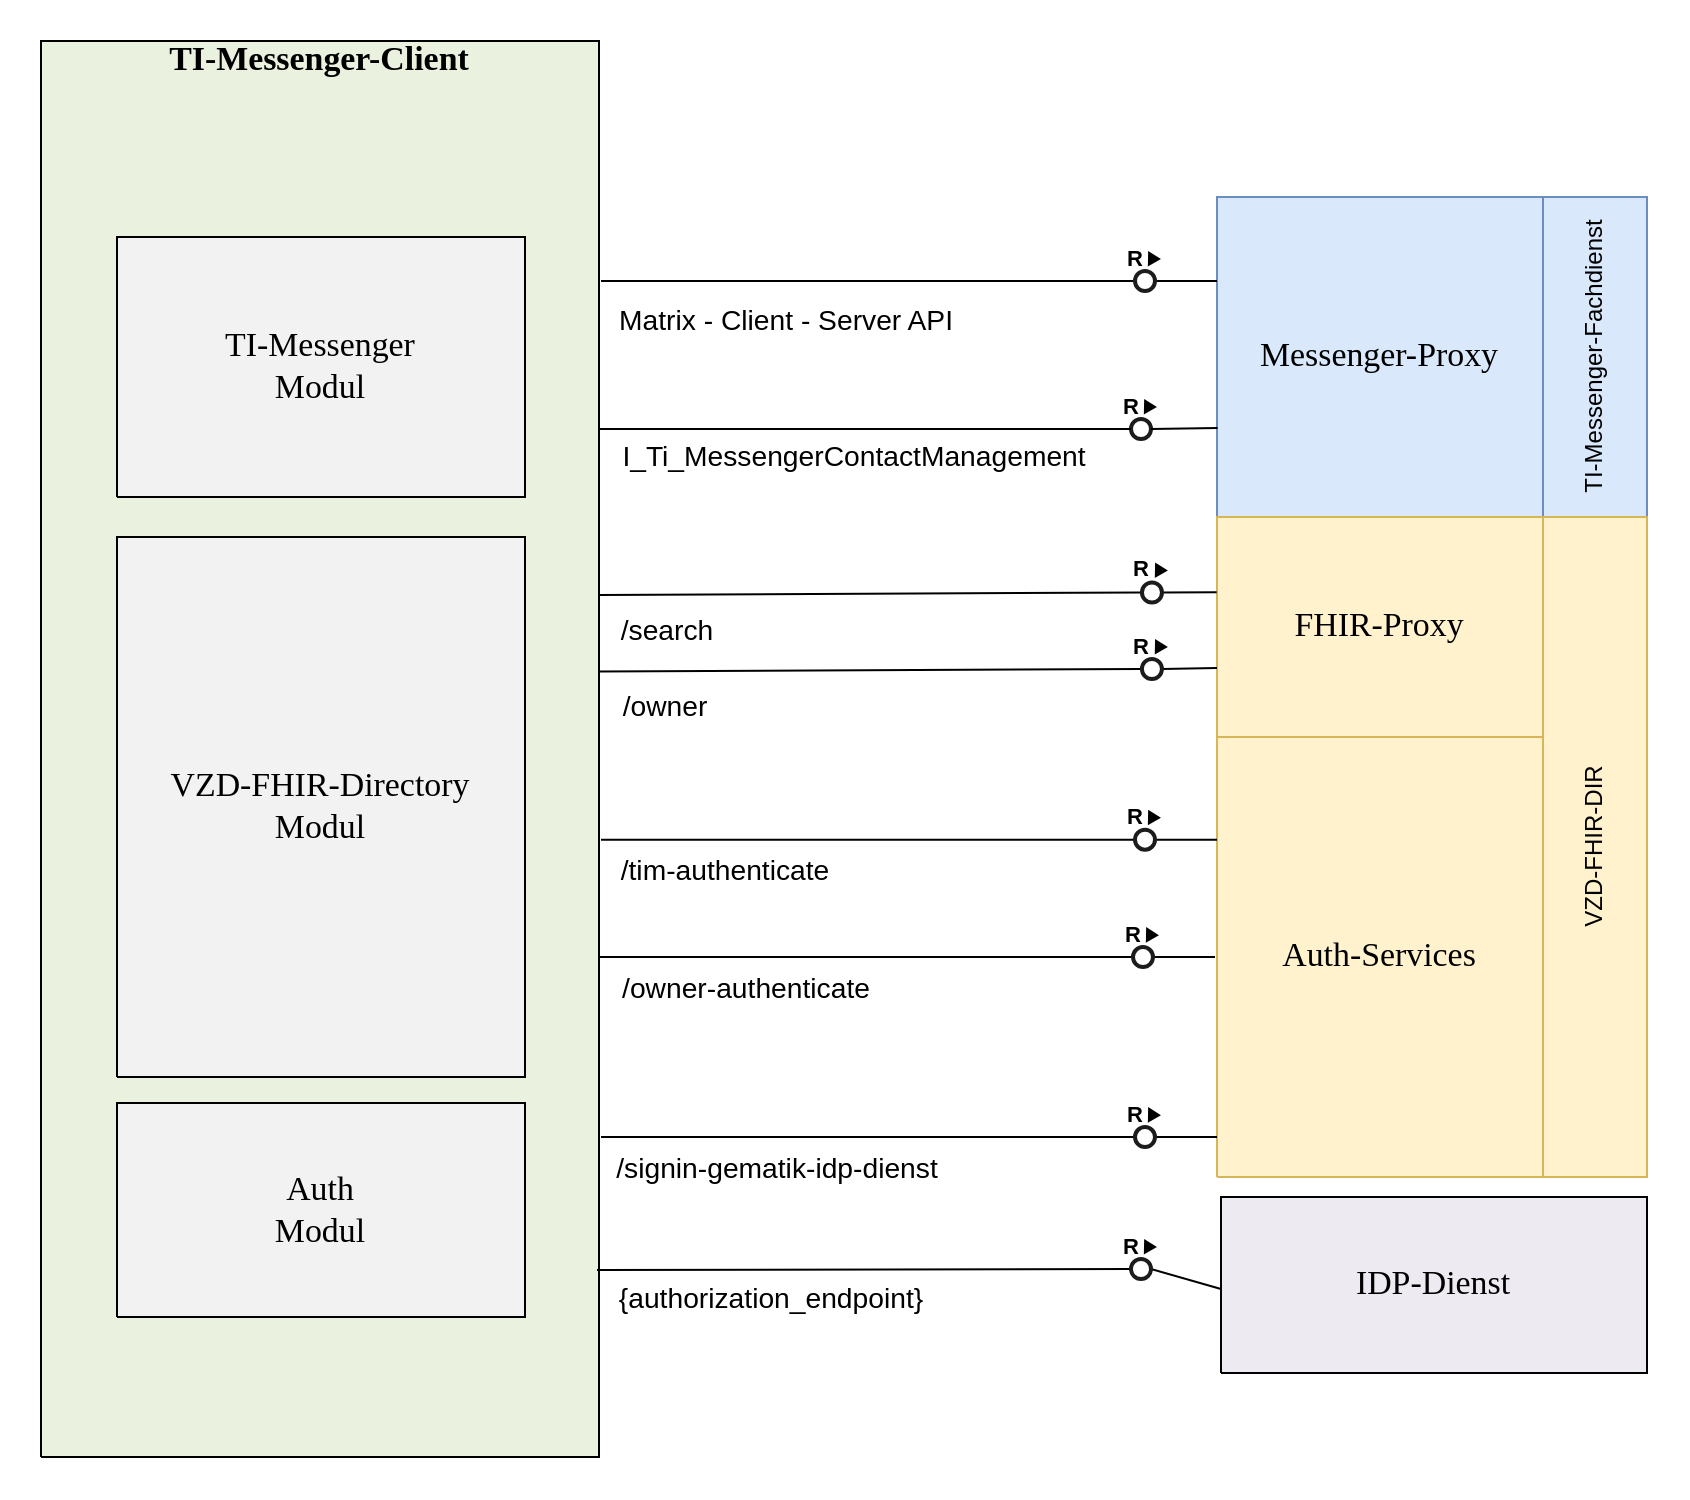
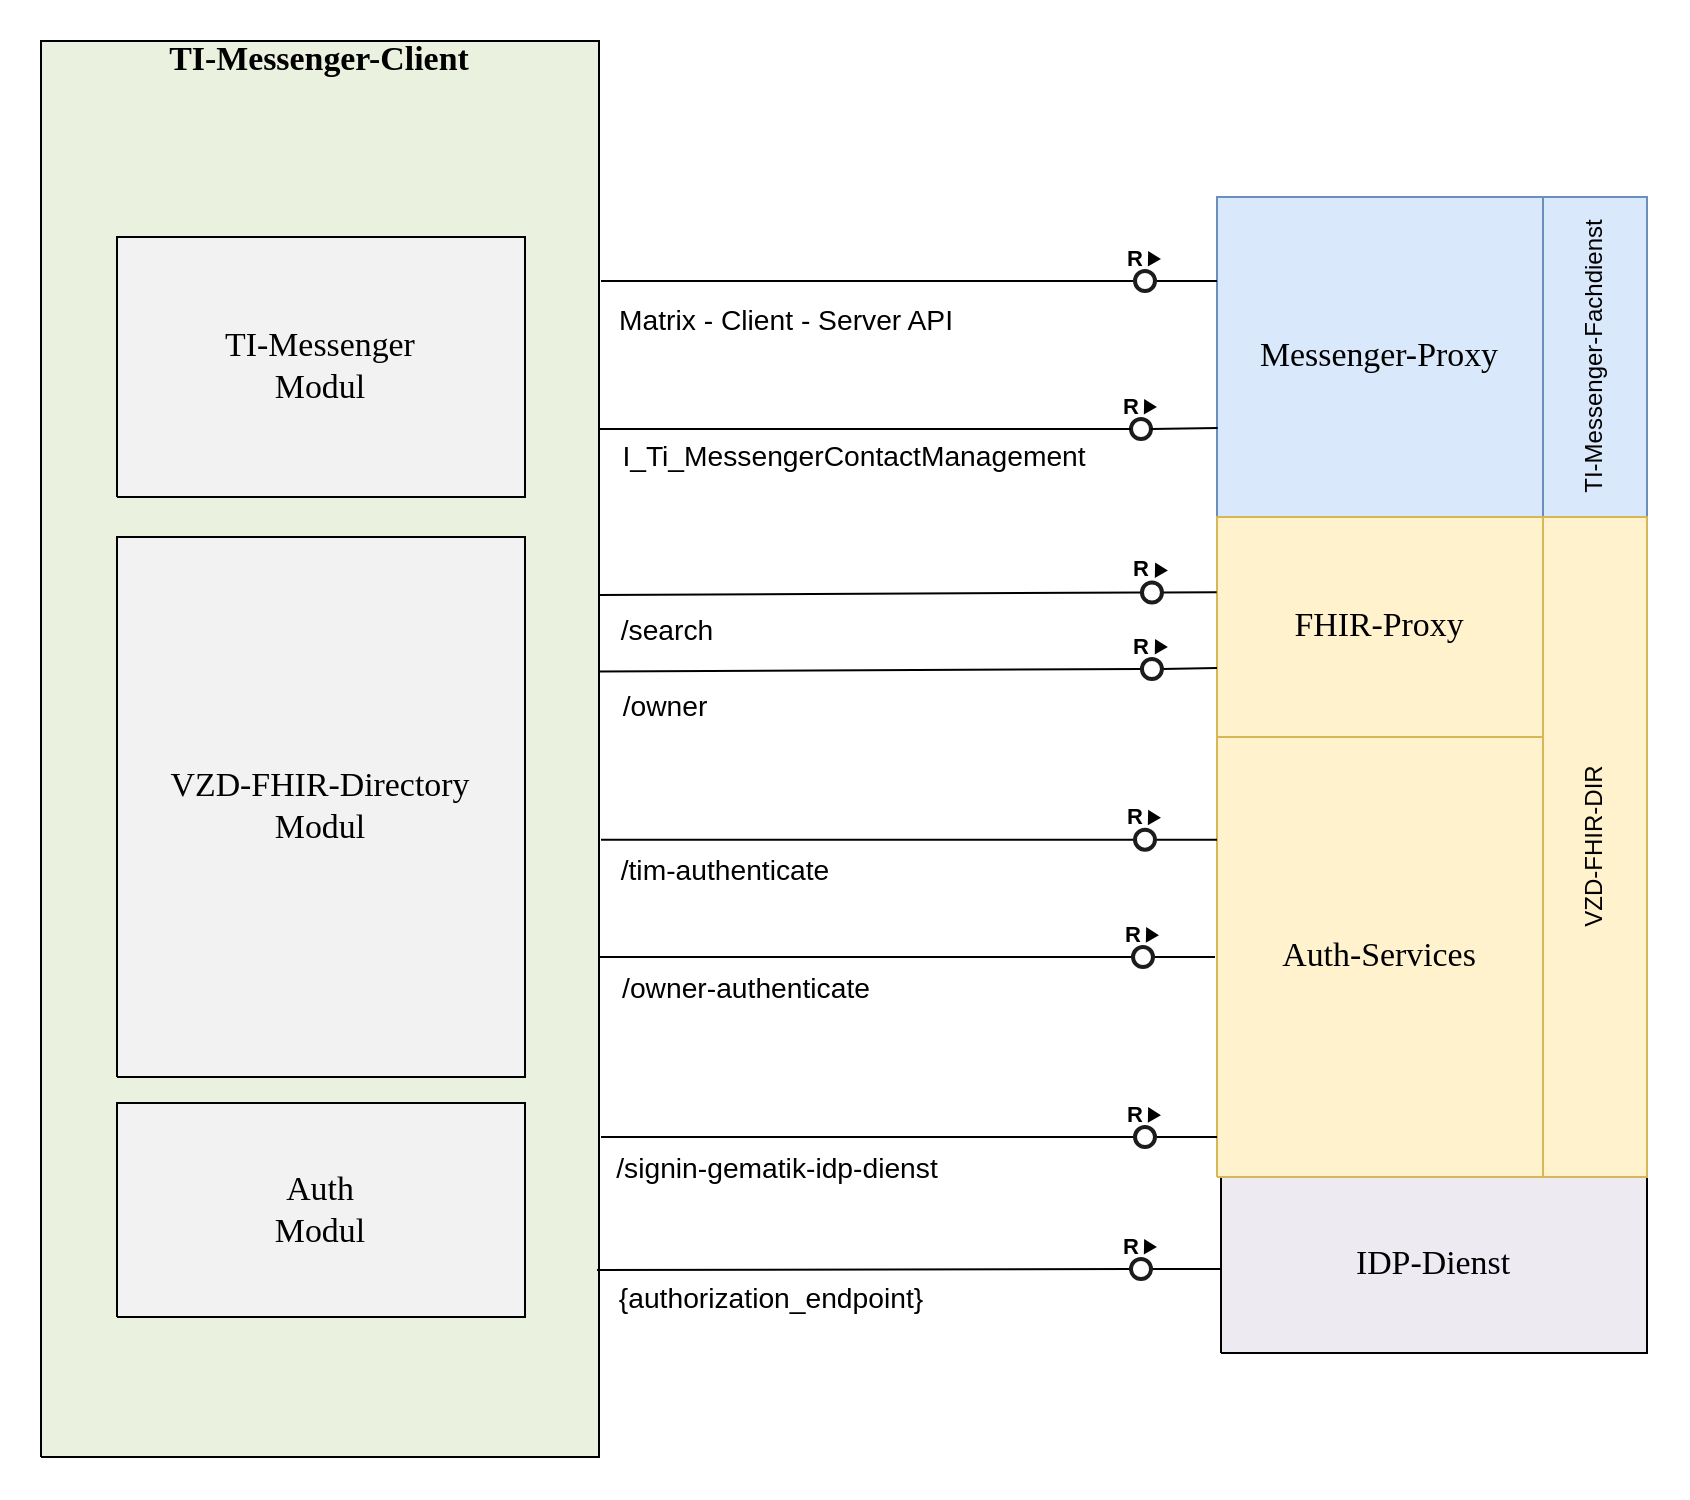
(1434, 1285) -> (1434, 1265)
